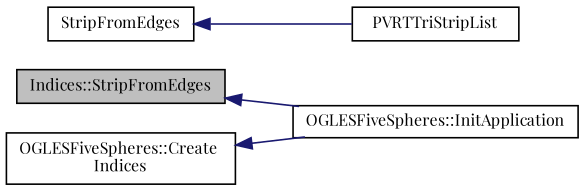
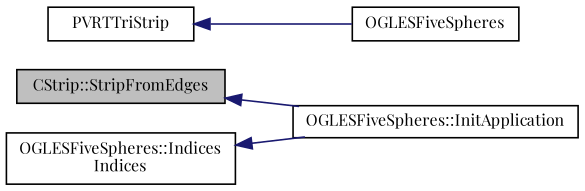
(121, 24) -> (121, 24)
(436, 24) -> (436, 24)
(121, 86) -> (121, 86)
(121, 159) -> (121, 159)
